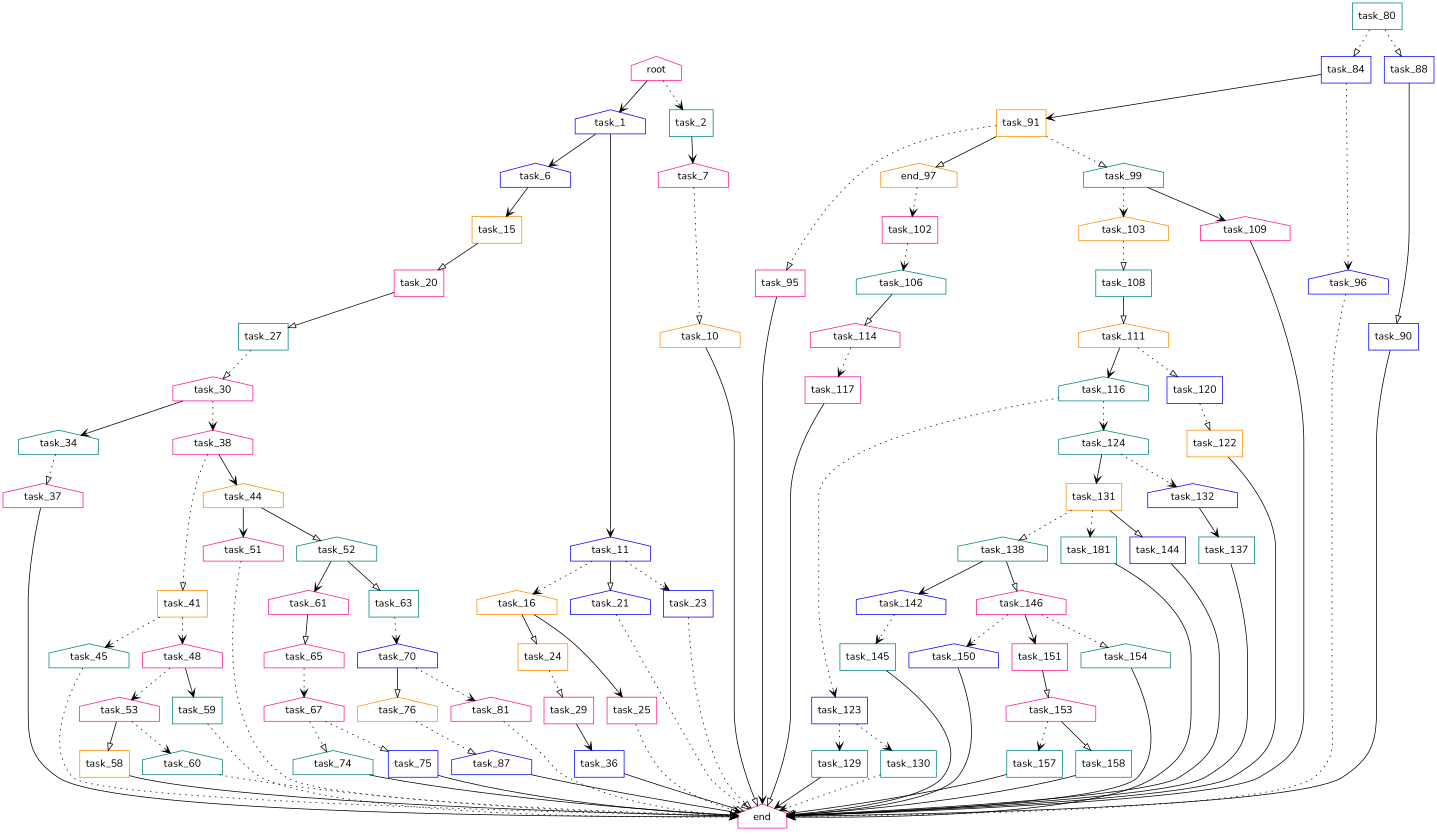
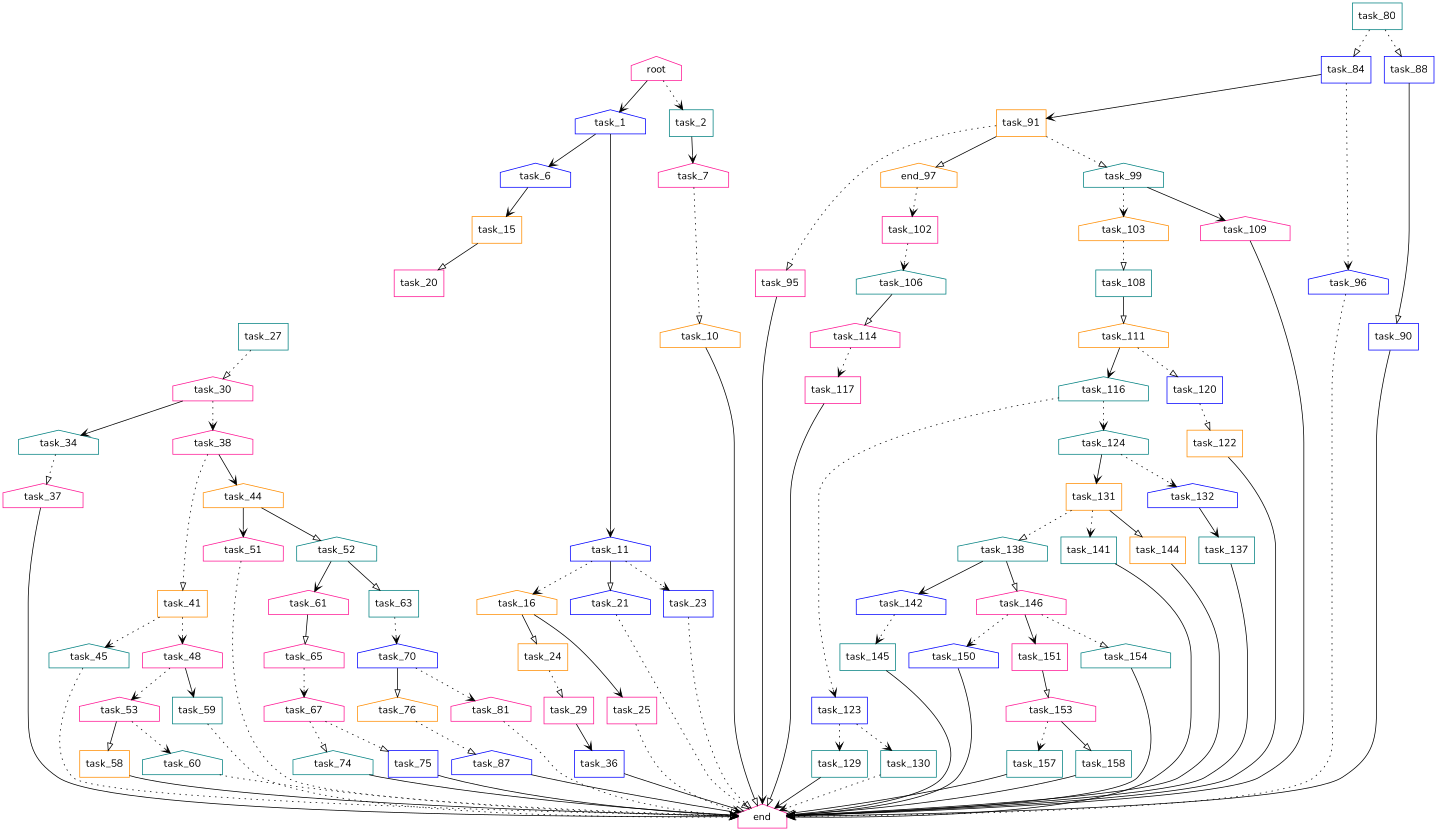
(345, 309) -> none
(1089, 550) -> (1089, 550)
(1158, 550) -> (1158, 550)
